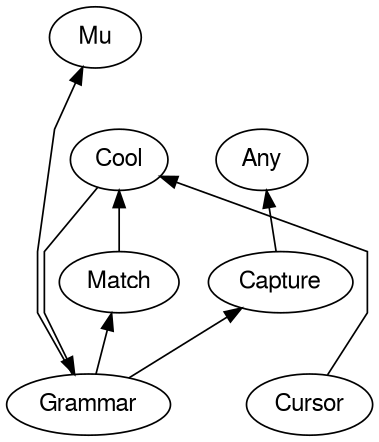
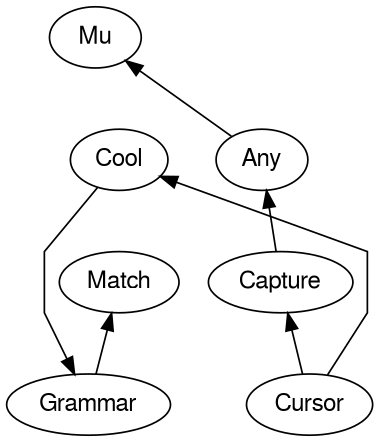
(119, 229) -> none
(40, 230) -> (186, 104)
(178, 348) -> (297, 352)
